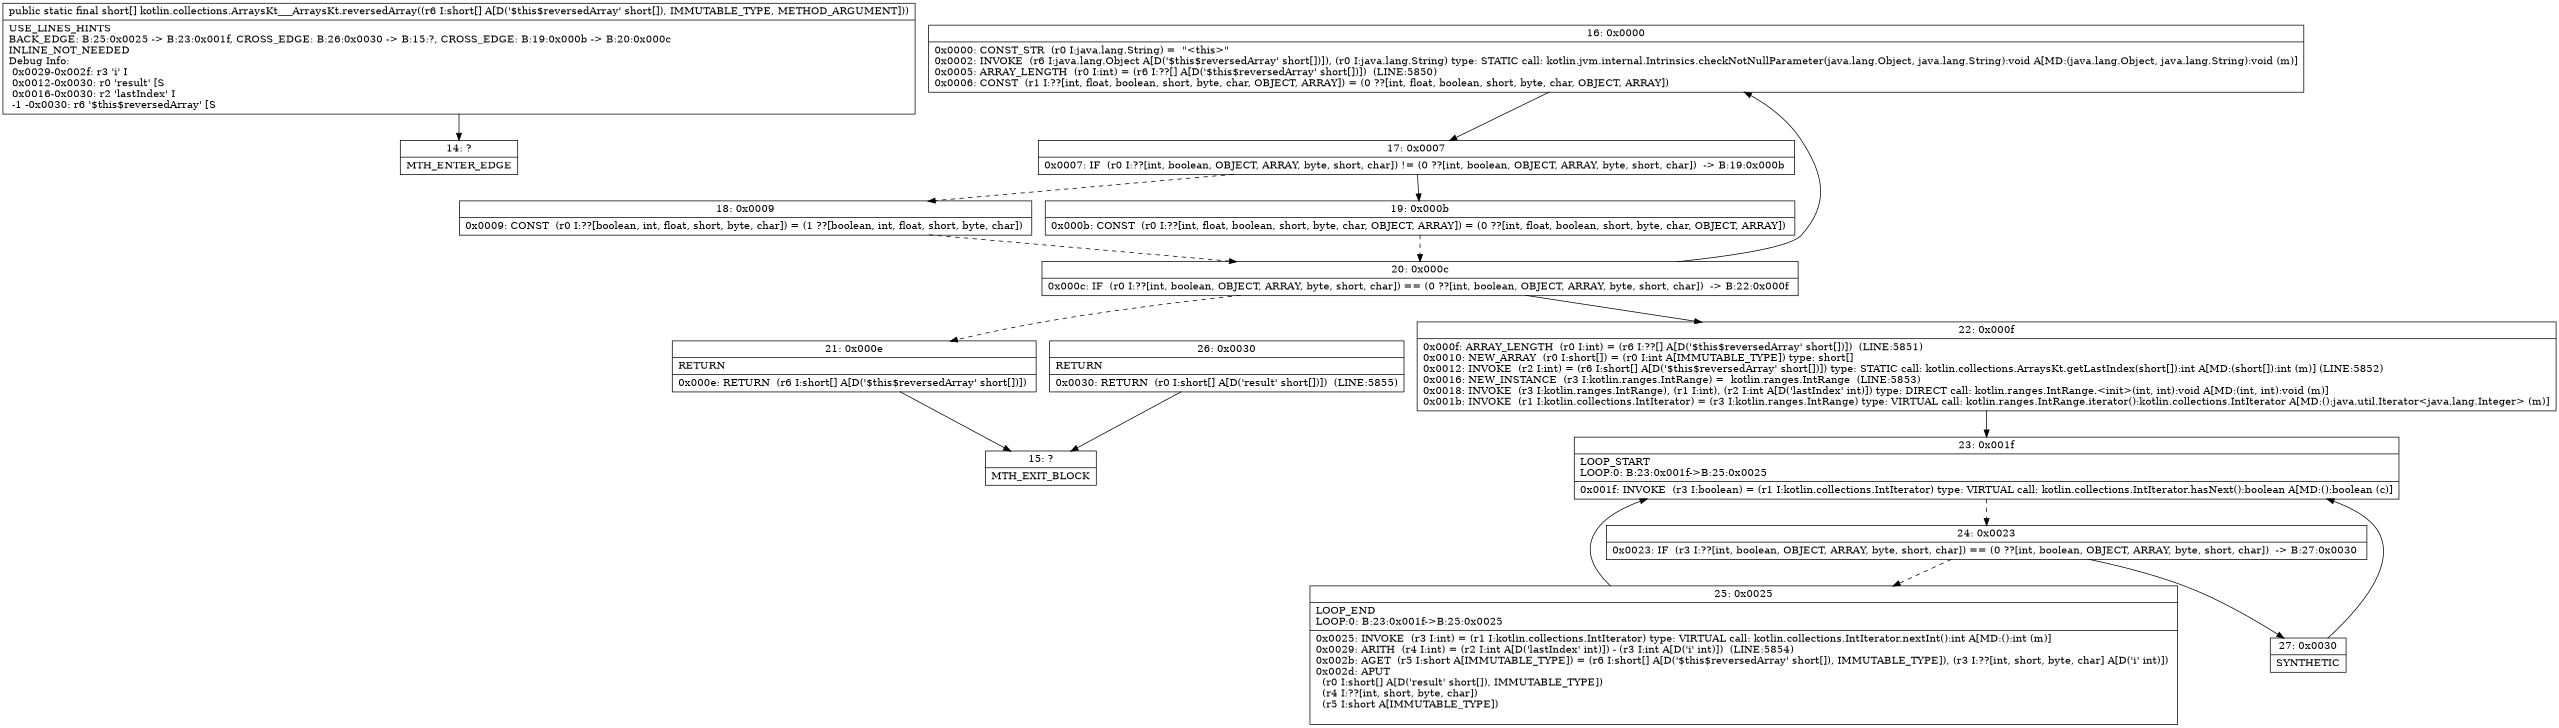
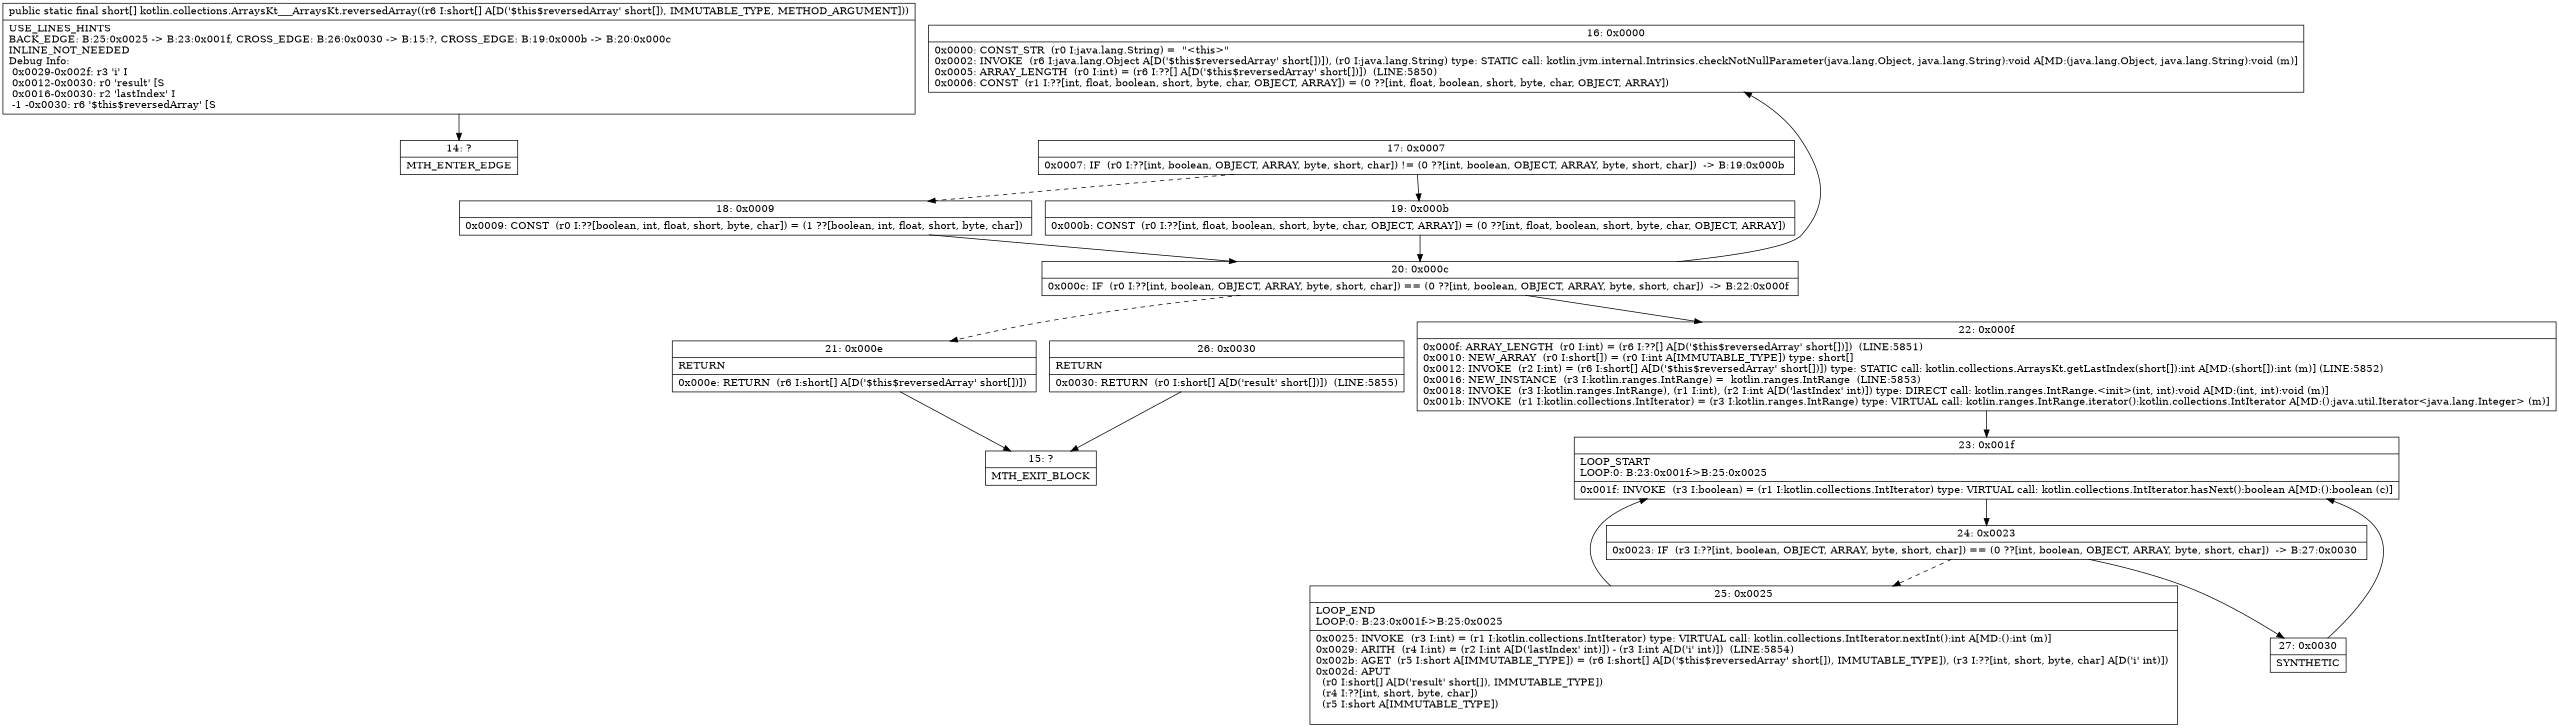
(1503, 115) -> none
(1420, 245) -> (1420, 245)
(1079, 248) -> (1079, 248)
(1987, 509) -> (1987, 509)
